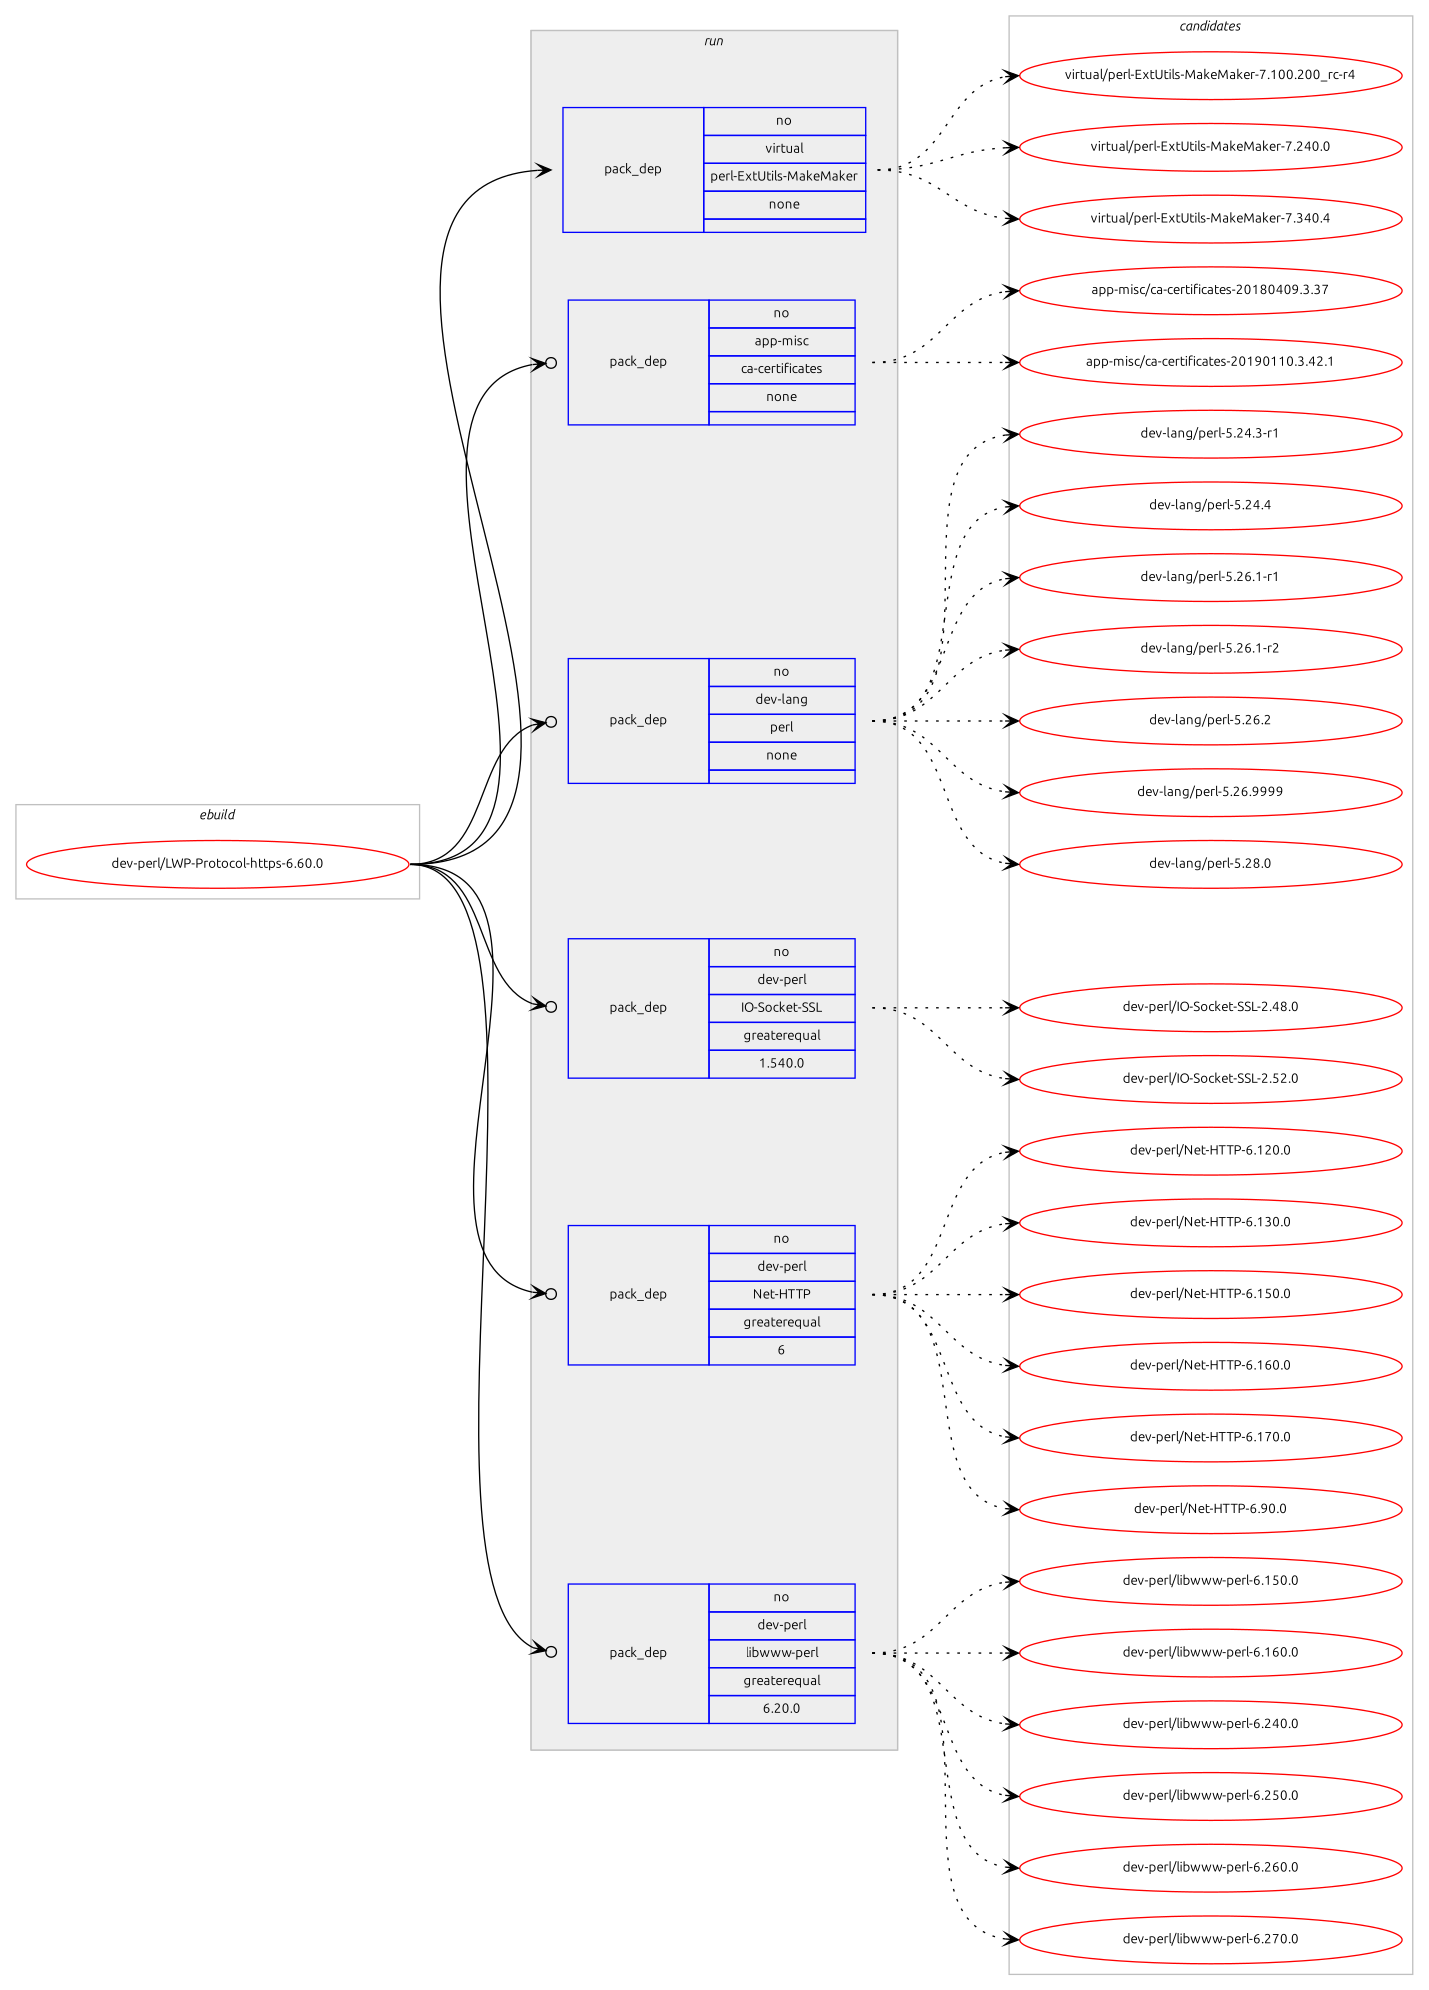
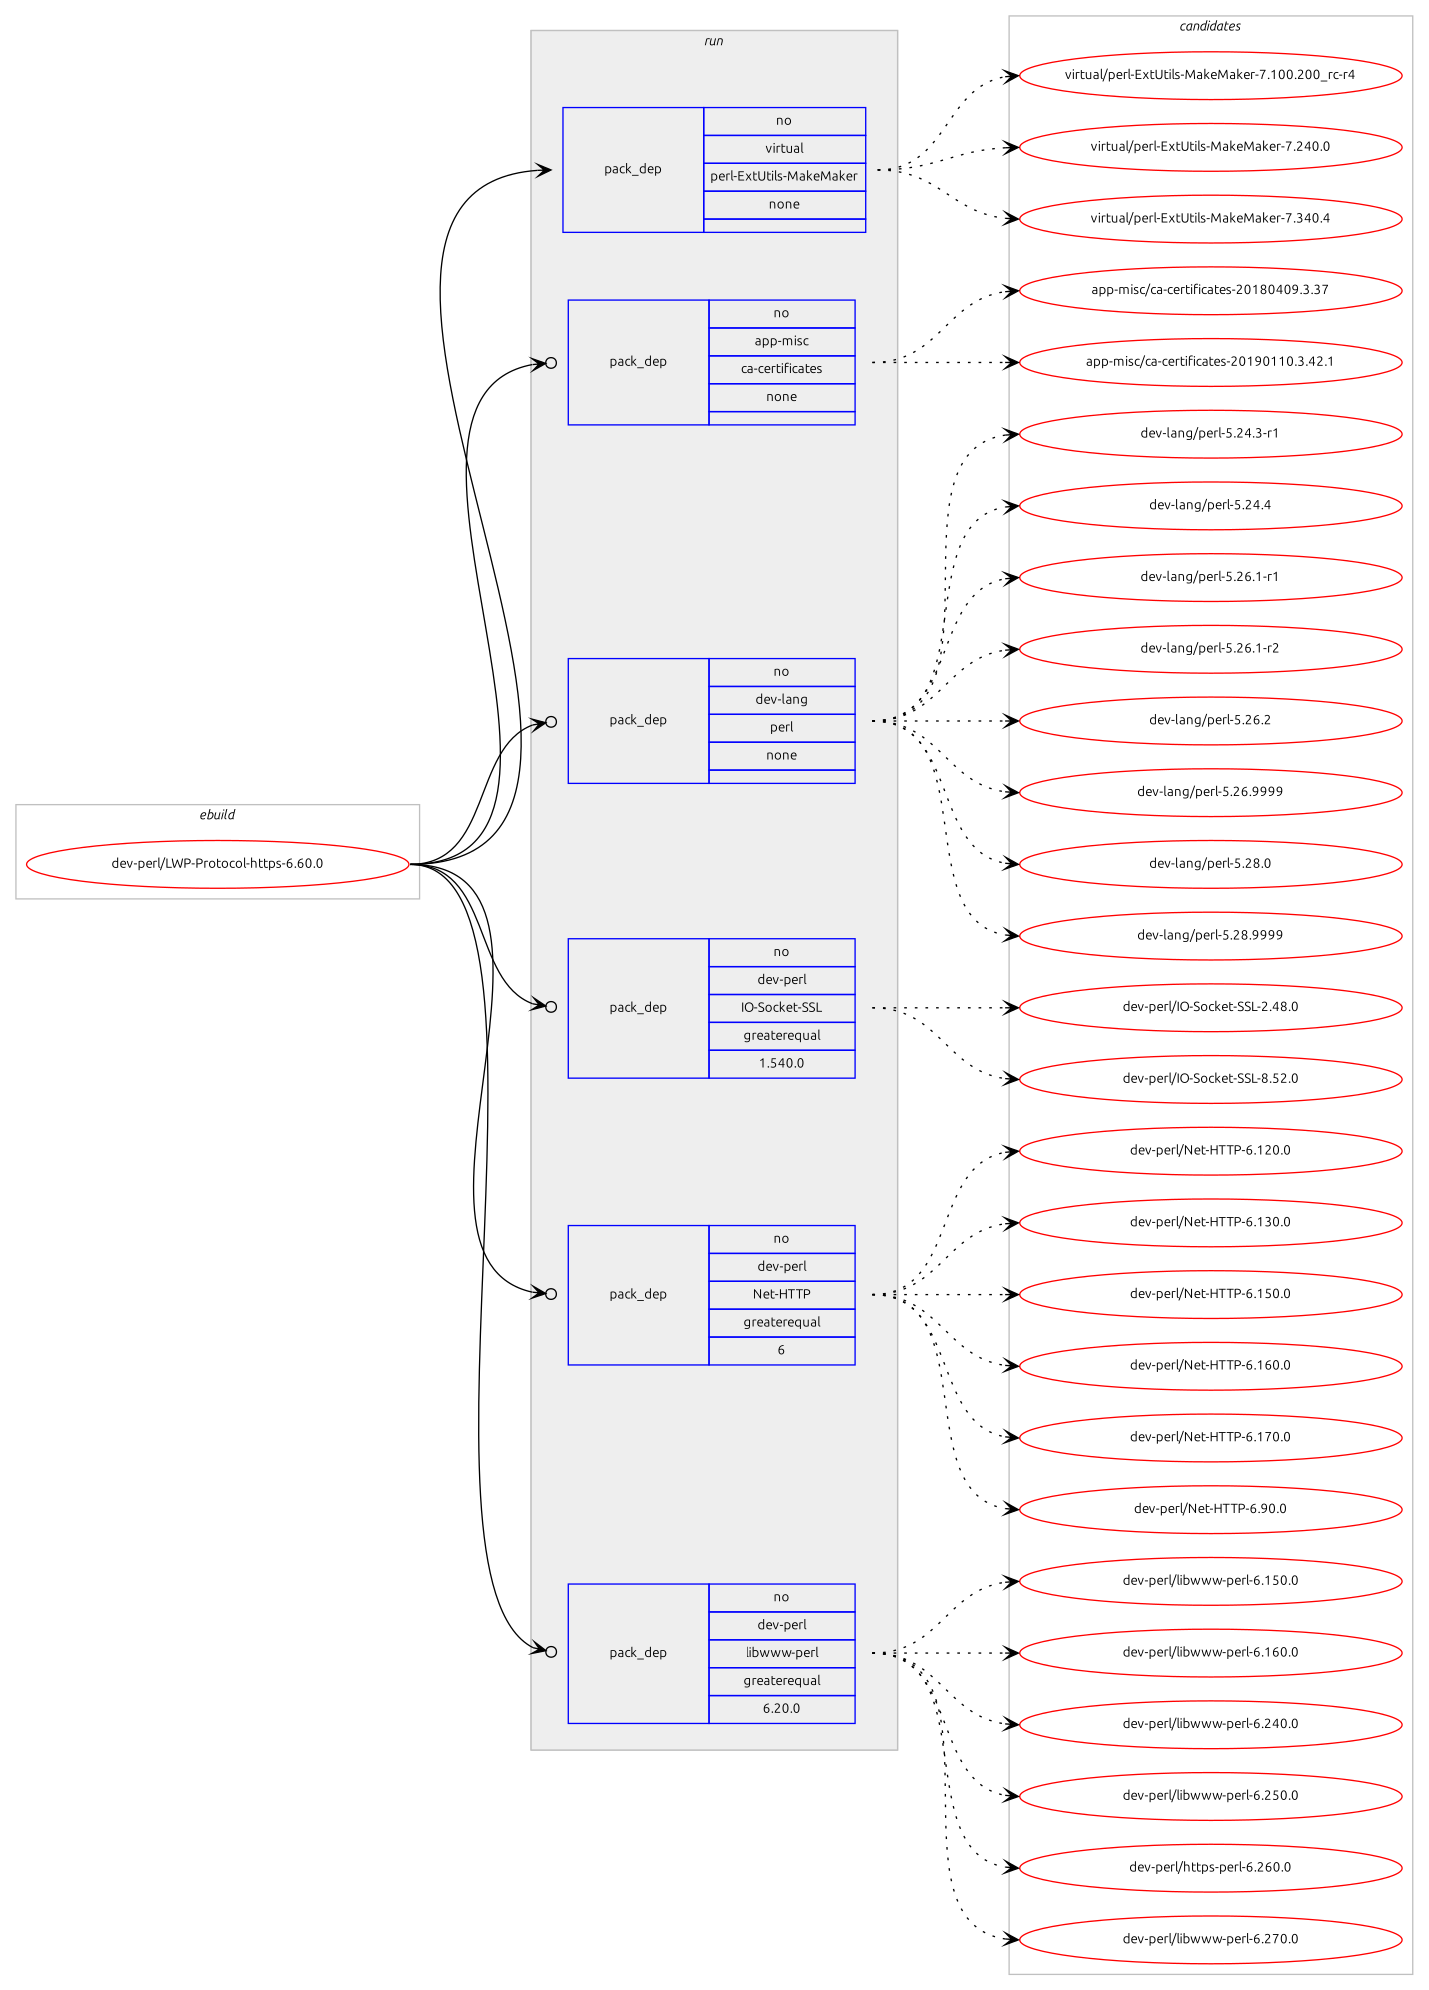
none -> (1211, 936)
(1211, 1079) -> (1211, 1079)
(1211, 1868) -> (1211, 1868)
